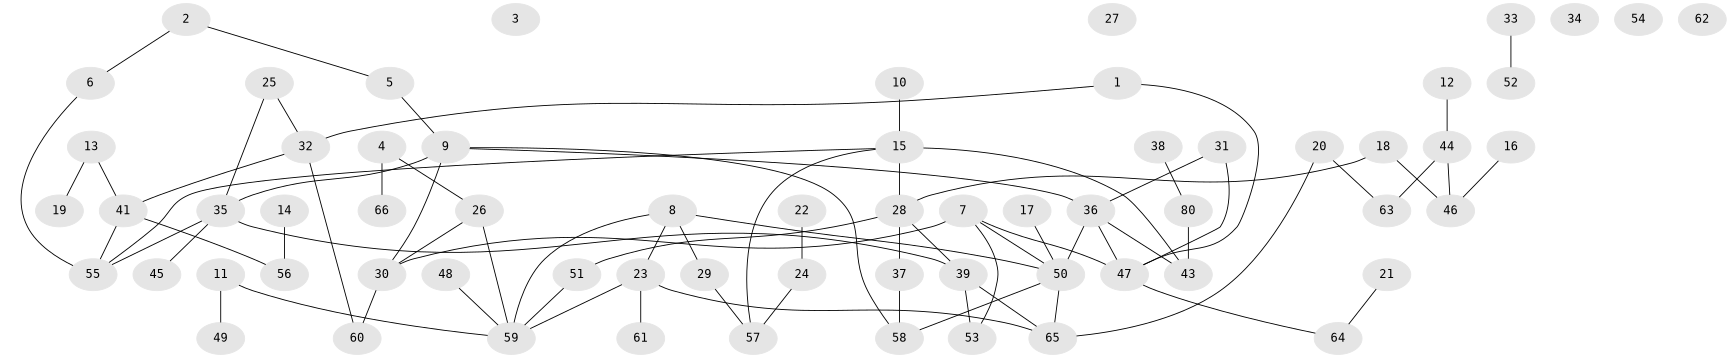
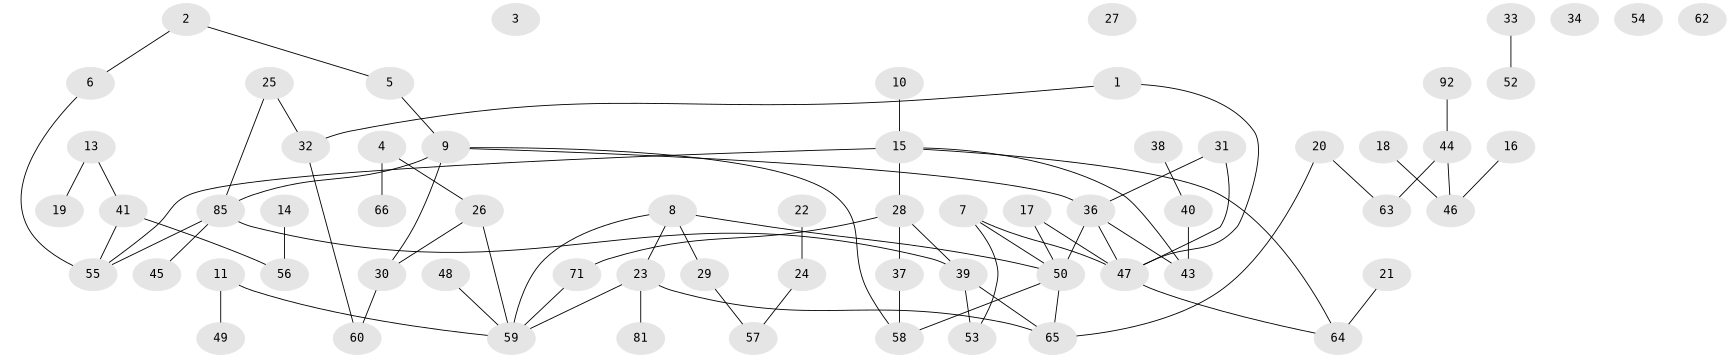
(1447, 83) -> (1447, 83)
(213, 177) -> none
(1141, 179) -> none
(766, 201) -> (1147, 173)
(221, 211) -> (221, 211)
(1188, 211) -> (1188, 211)
none -> (1071, 240)
(714, 246) -> none
(577, 275) -> (577, 275)
(641, 338) -> (641, 338)
